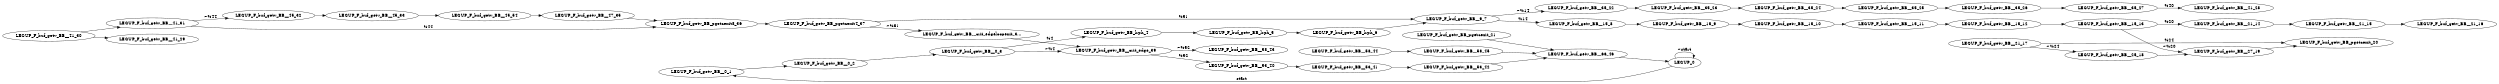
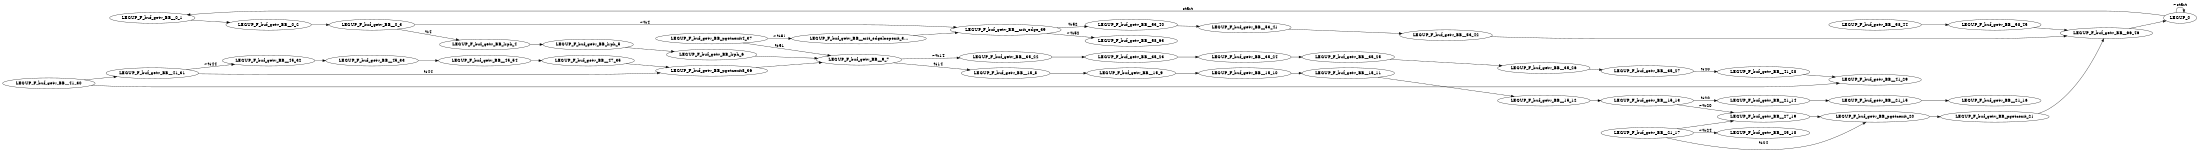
(762, 24) -> (787, 65)
(1242, 50) -> (1131, 41)
(2171, 55) -> (1704, 125)
none -> (1818, 76)
none -> (1933, 117)
